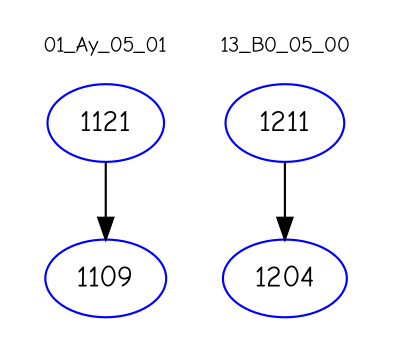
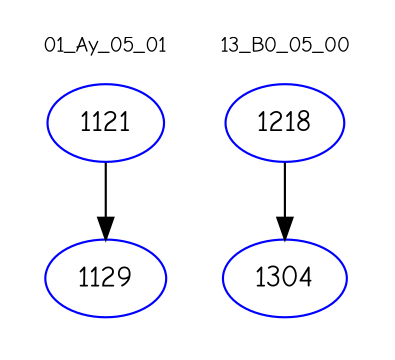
(285, 123) -> (285, 123)
(106, 278) -> (106, 278)
(285, 278) -> (285, 278)
